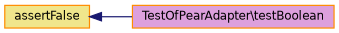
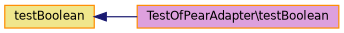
(47, 17) -> (50, 17)
